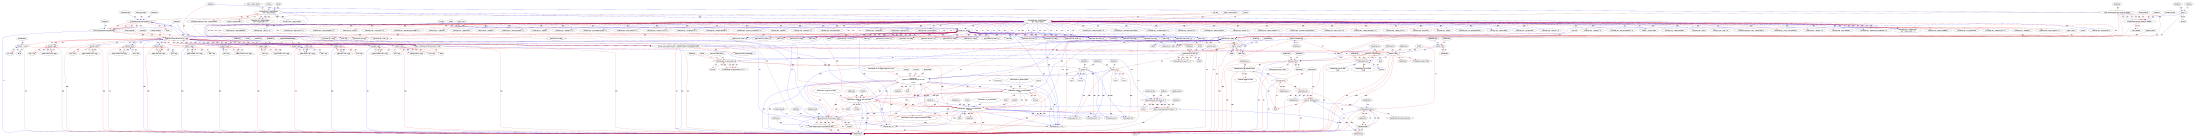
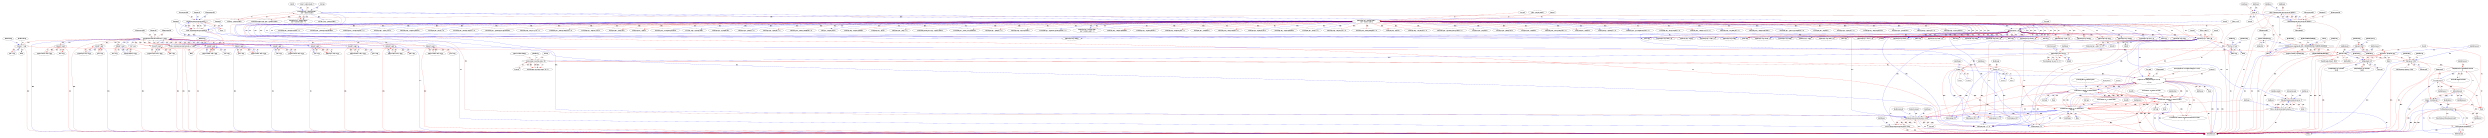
none -> (22, 39)
none -> (2320, 54)
(1363, 126) -> (2463, 126)
